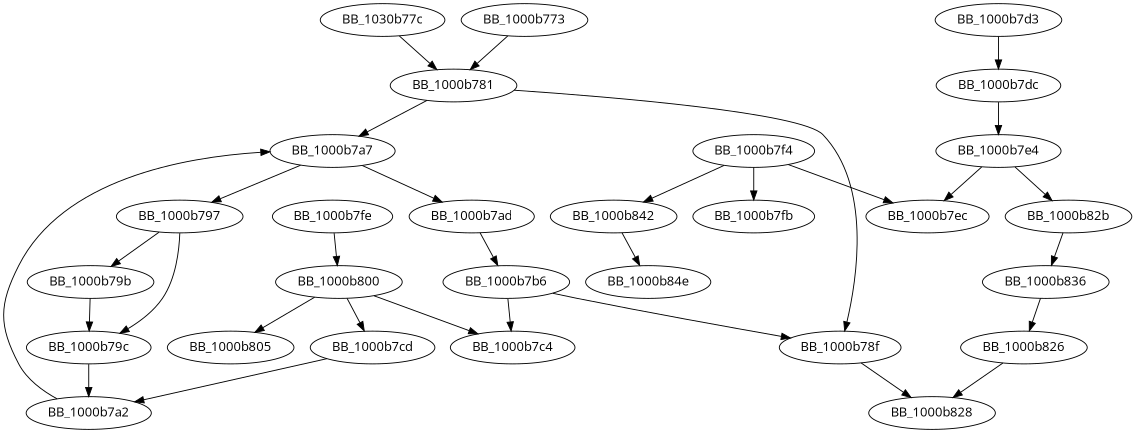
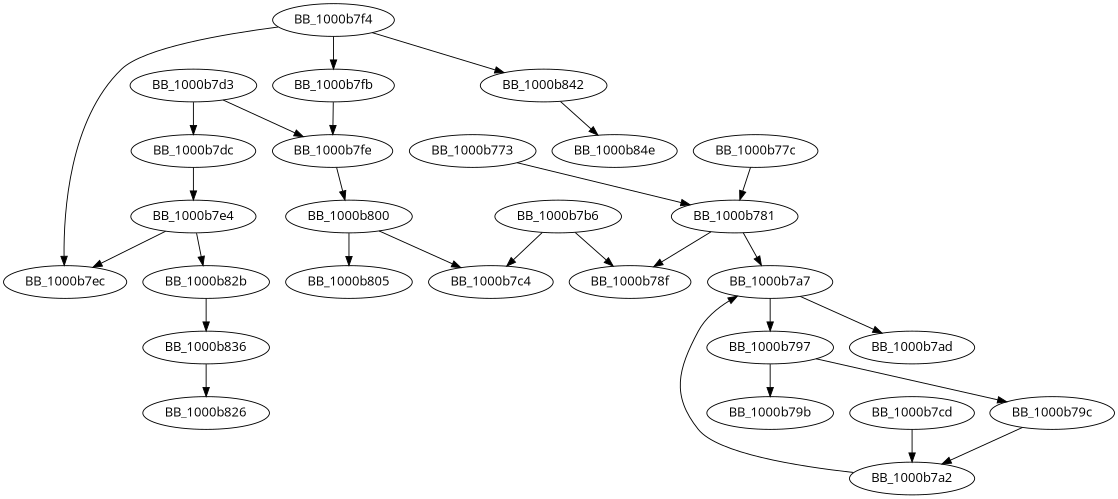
(383, 20) -> (756, 151)
none -> (333, 114)
none -> (259, 116)
(487, 245) -> none
(90, 310) -> none
(354, 311) -> none
(932, 413) -> none
